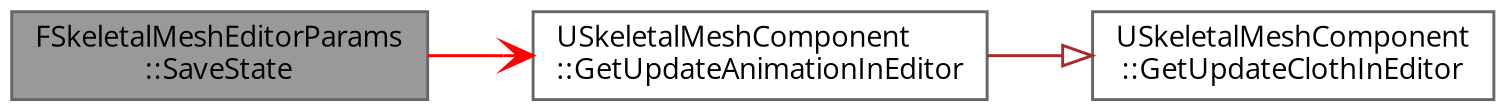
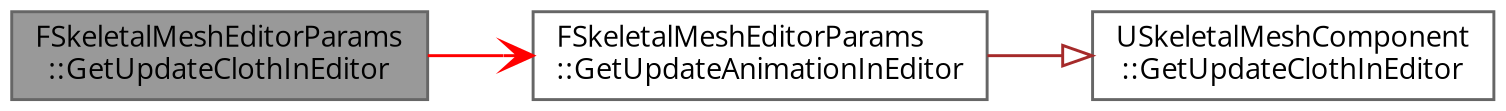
(220, 56) -> (220, 56)
(760, 56) -> (760, 56)
